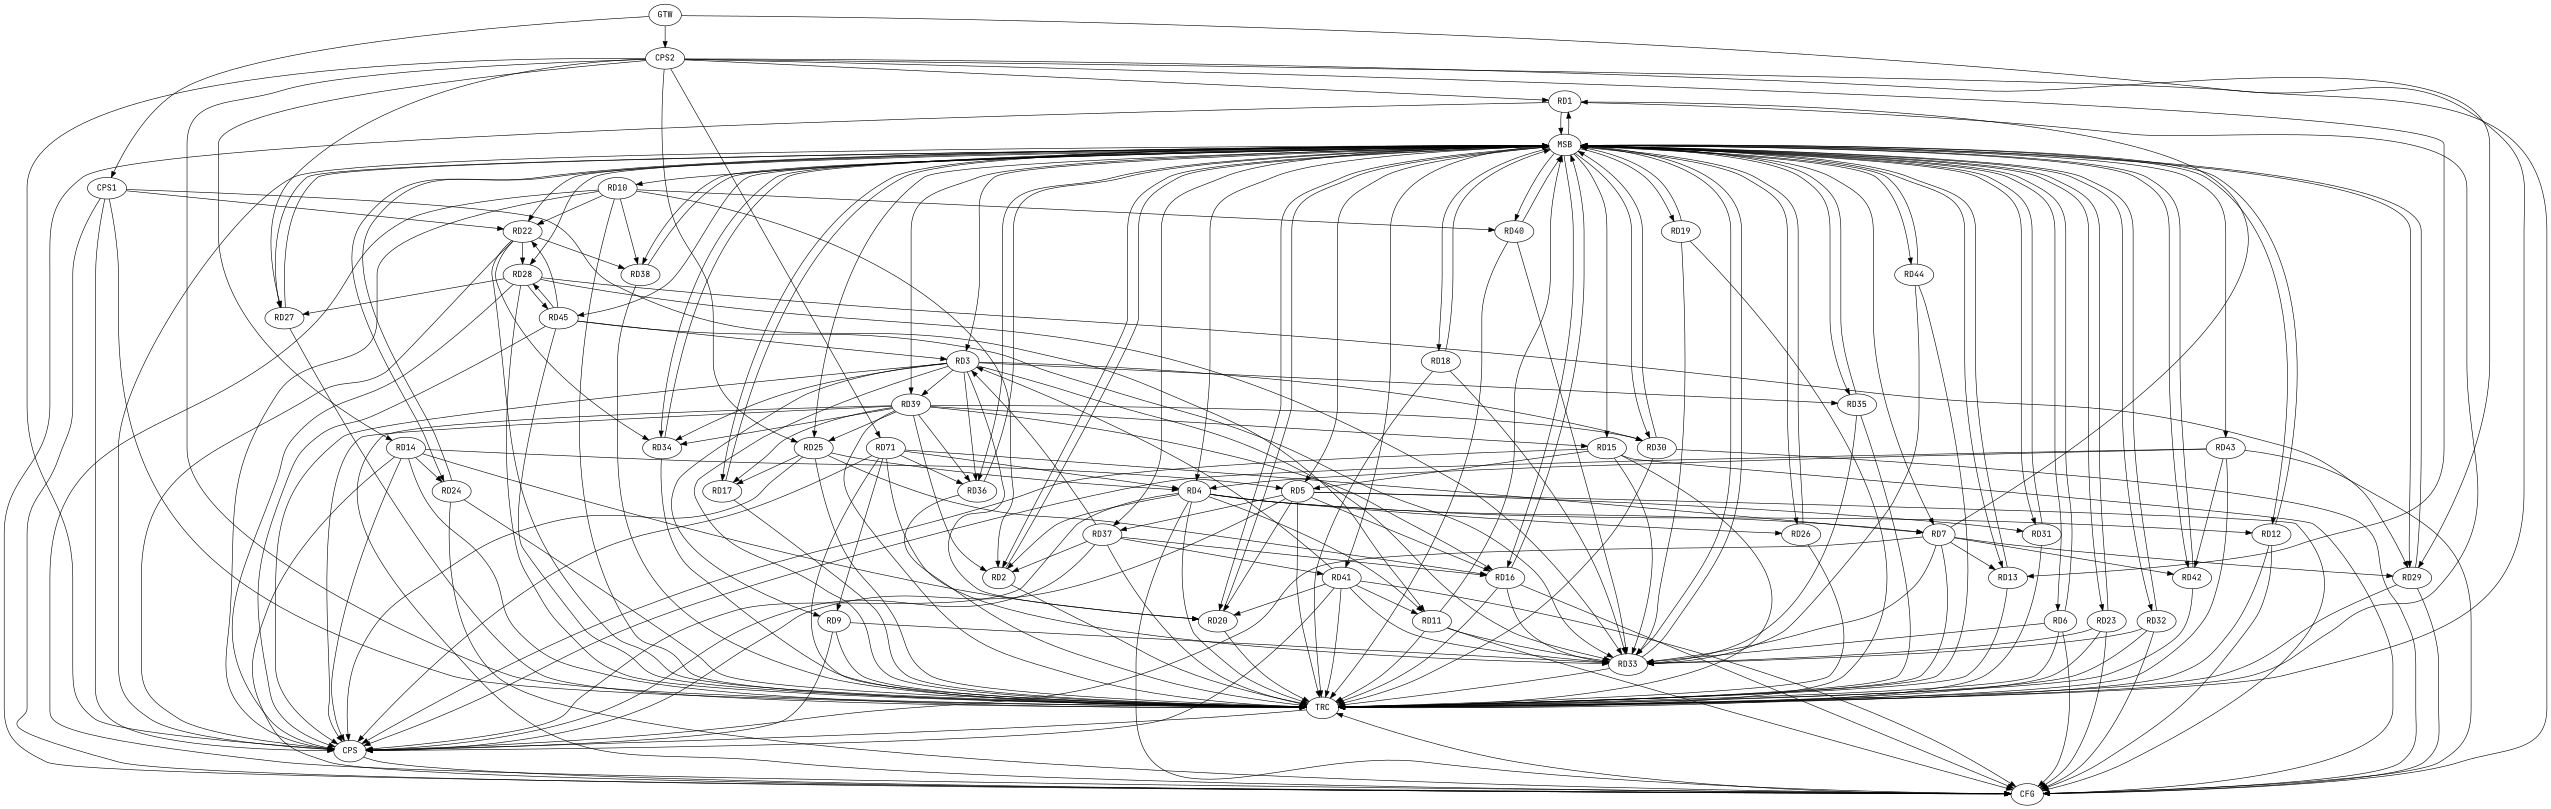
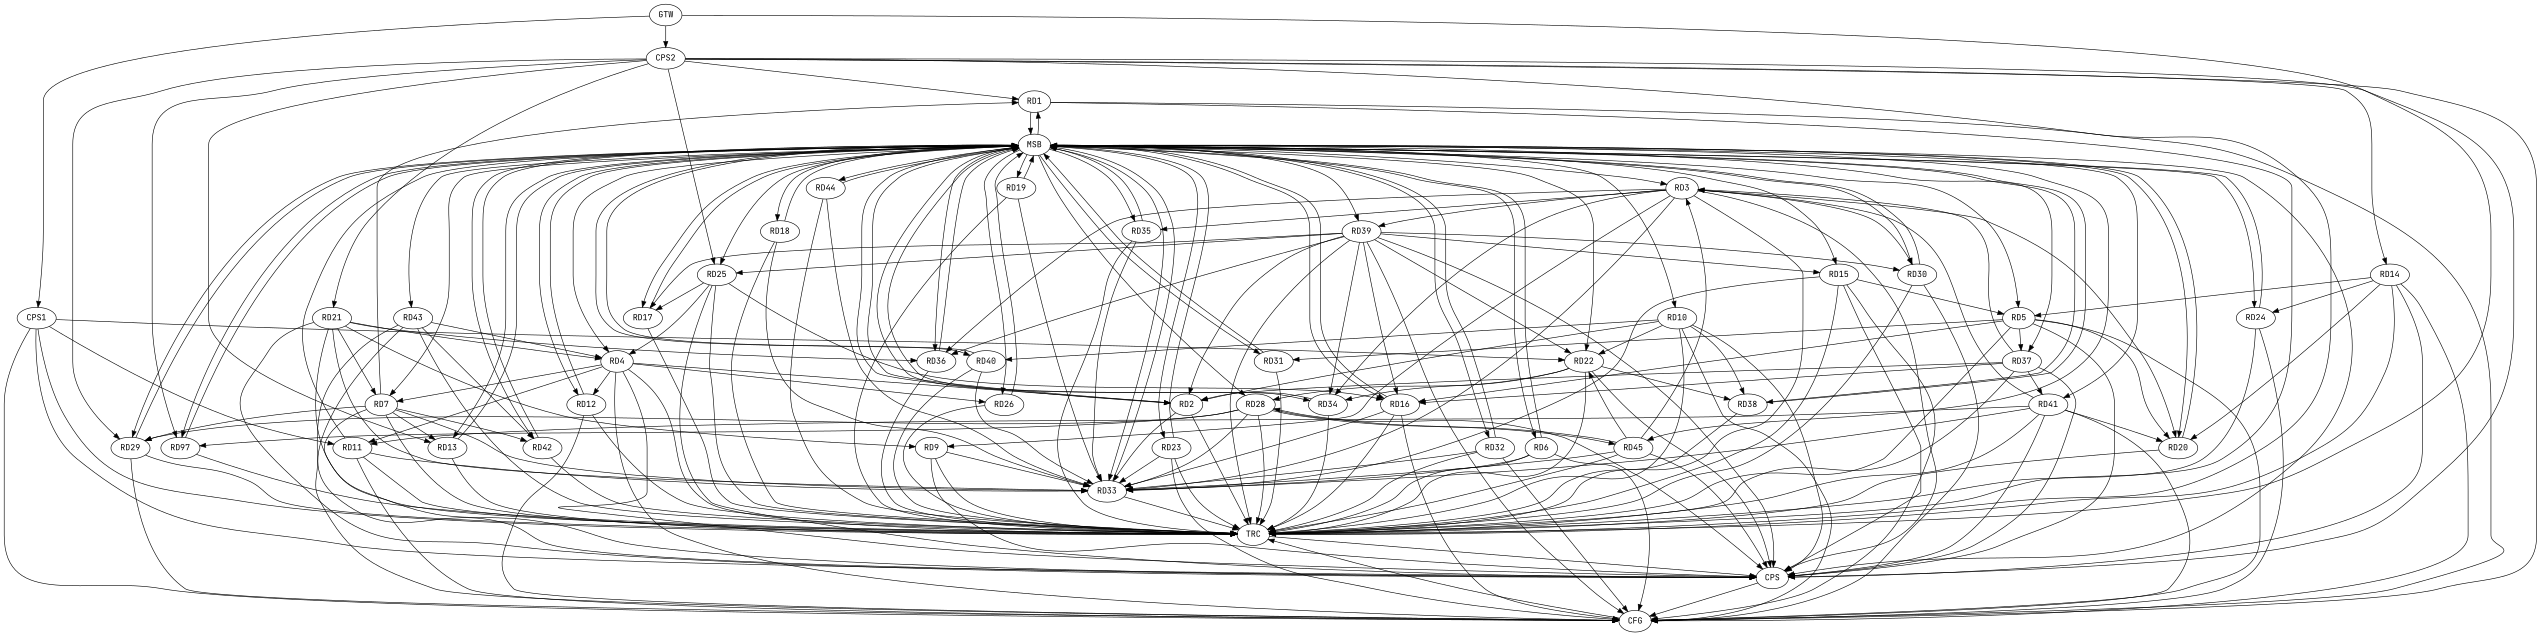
none -> (1470, 295)
(284, 318) -> (180, 448)
none -> (1143, 441)
(886, 448) -> (332, 318)
